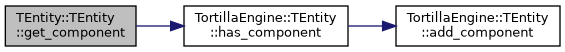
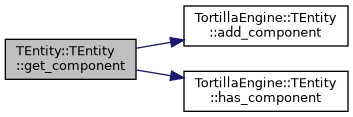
(365, 26) -> (153, 45)
